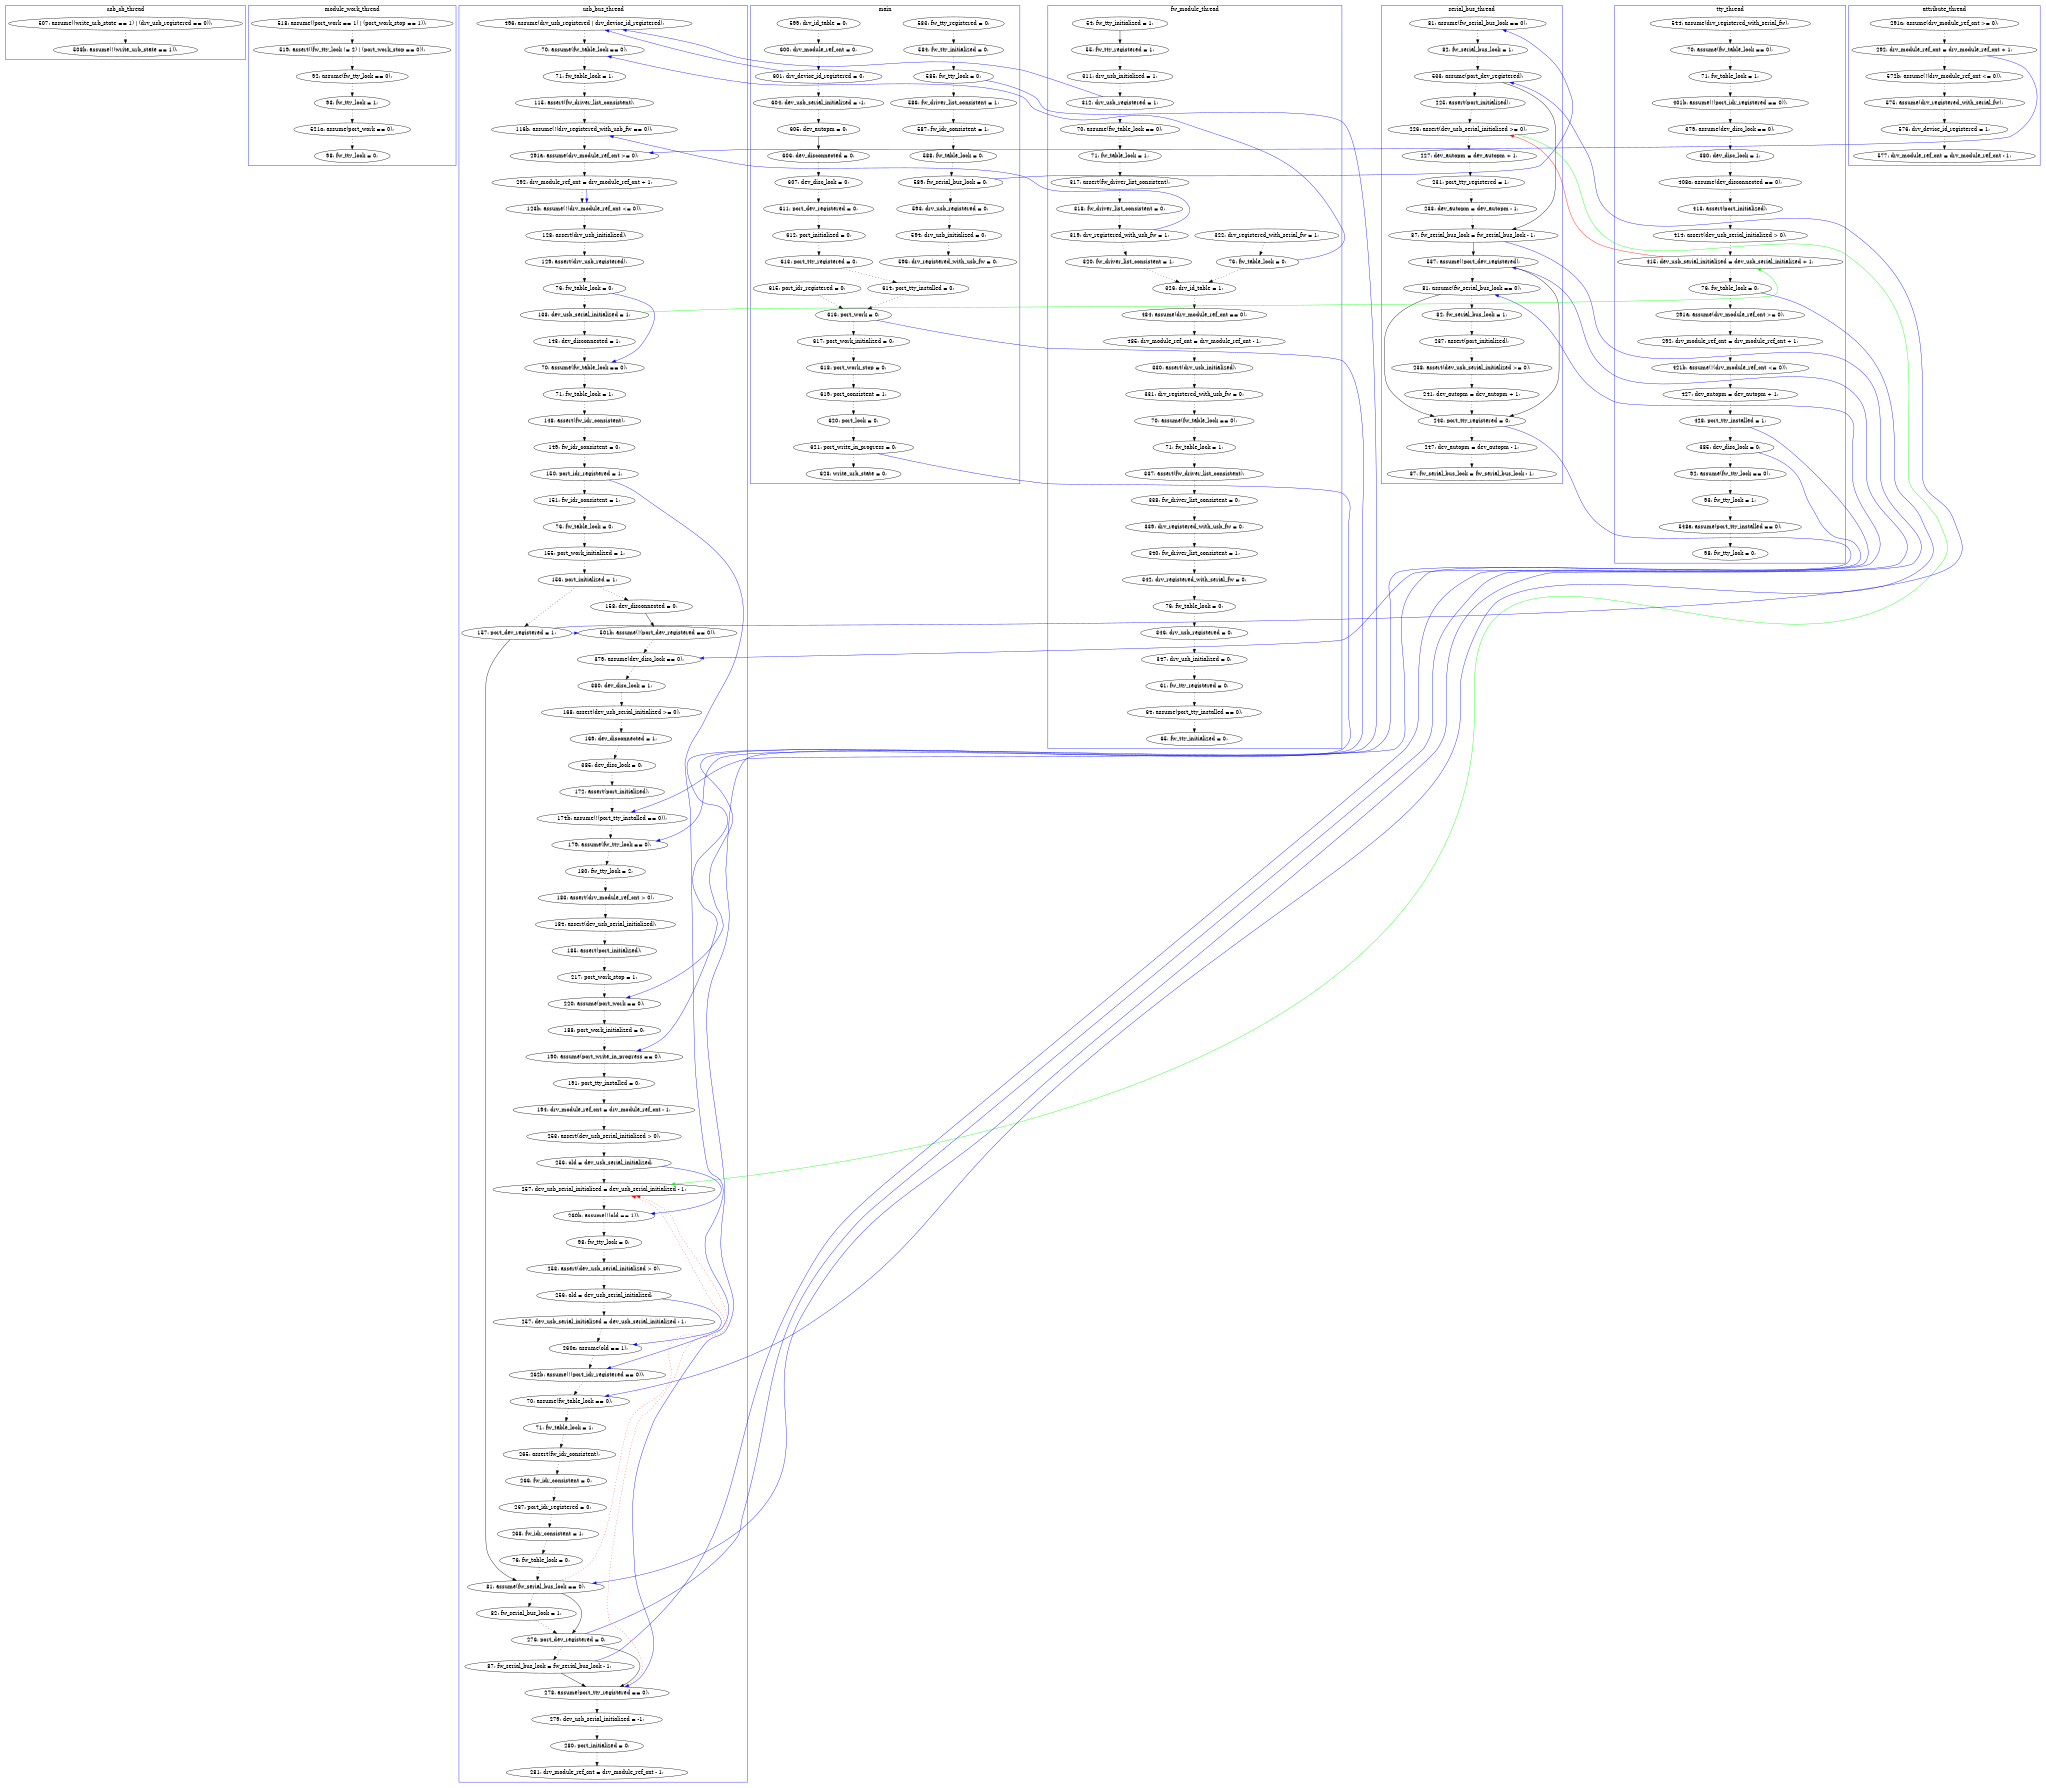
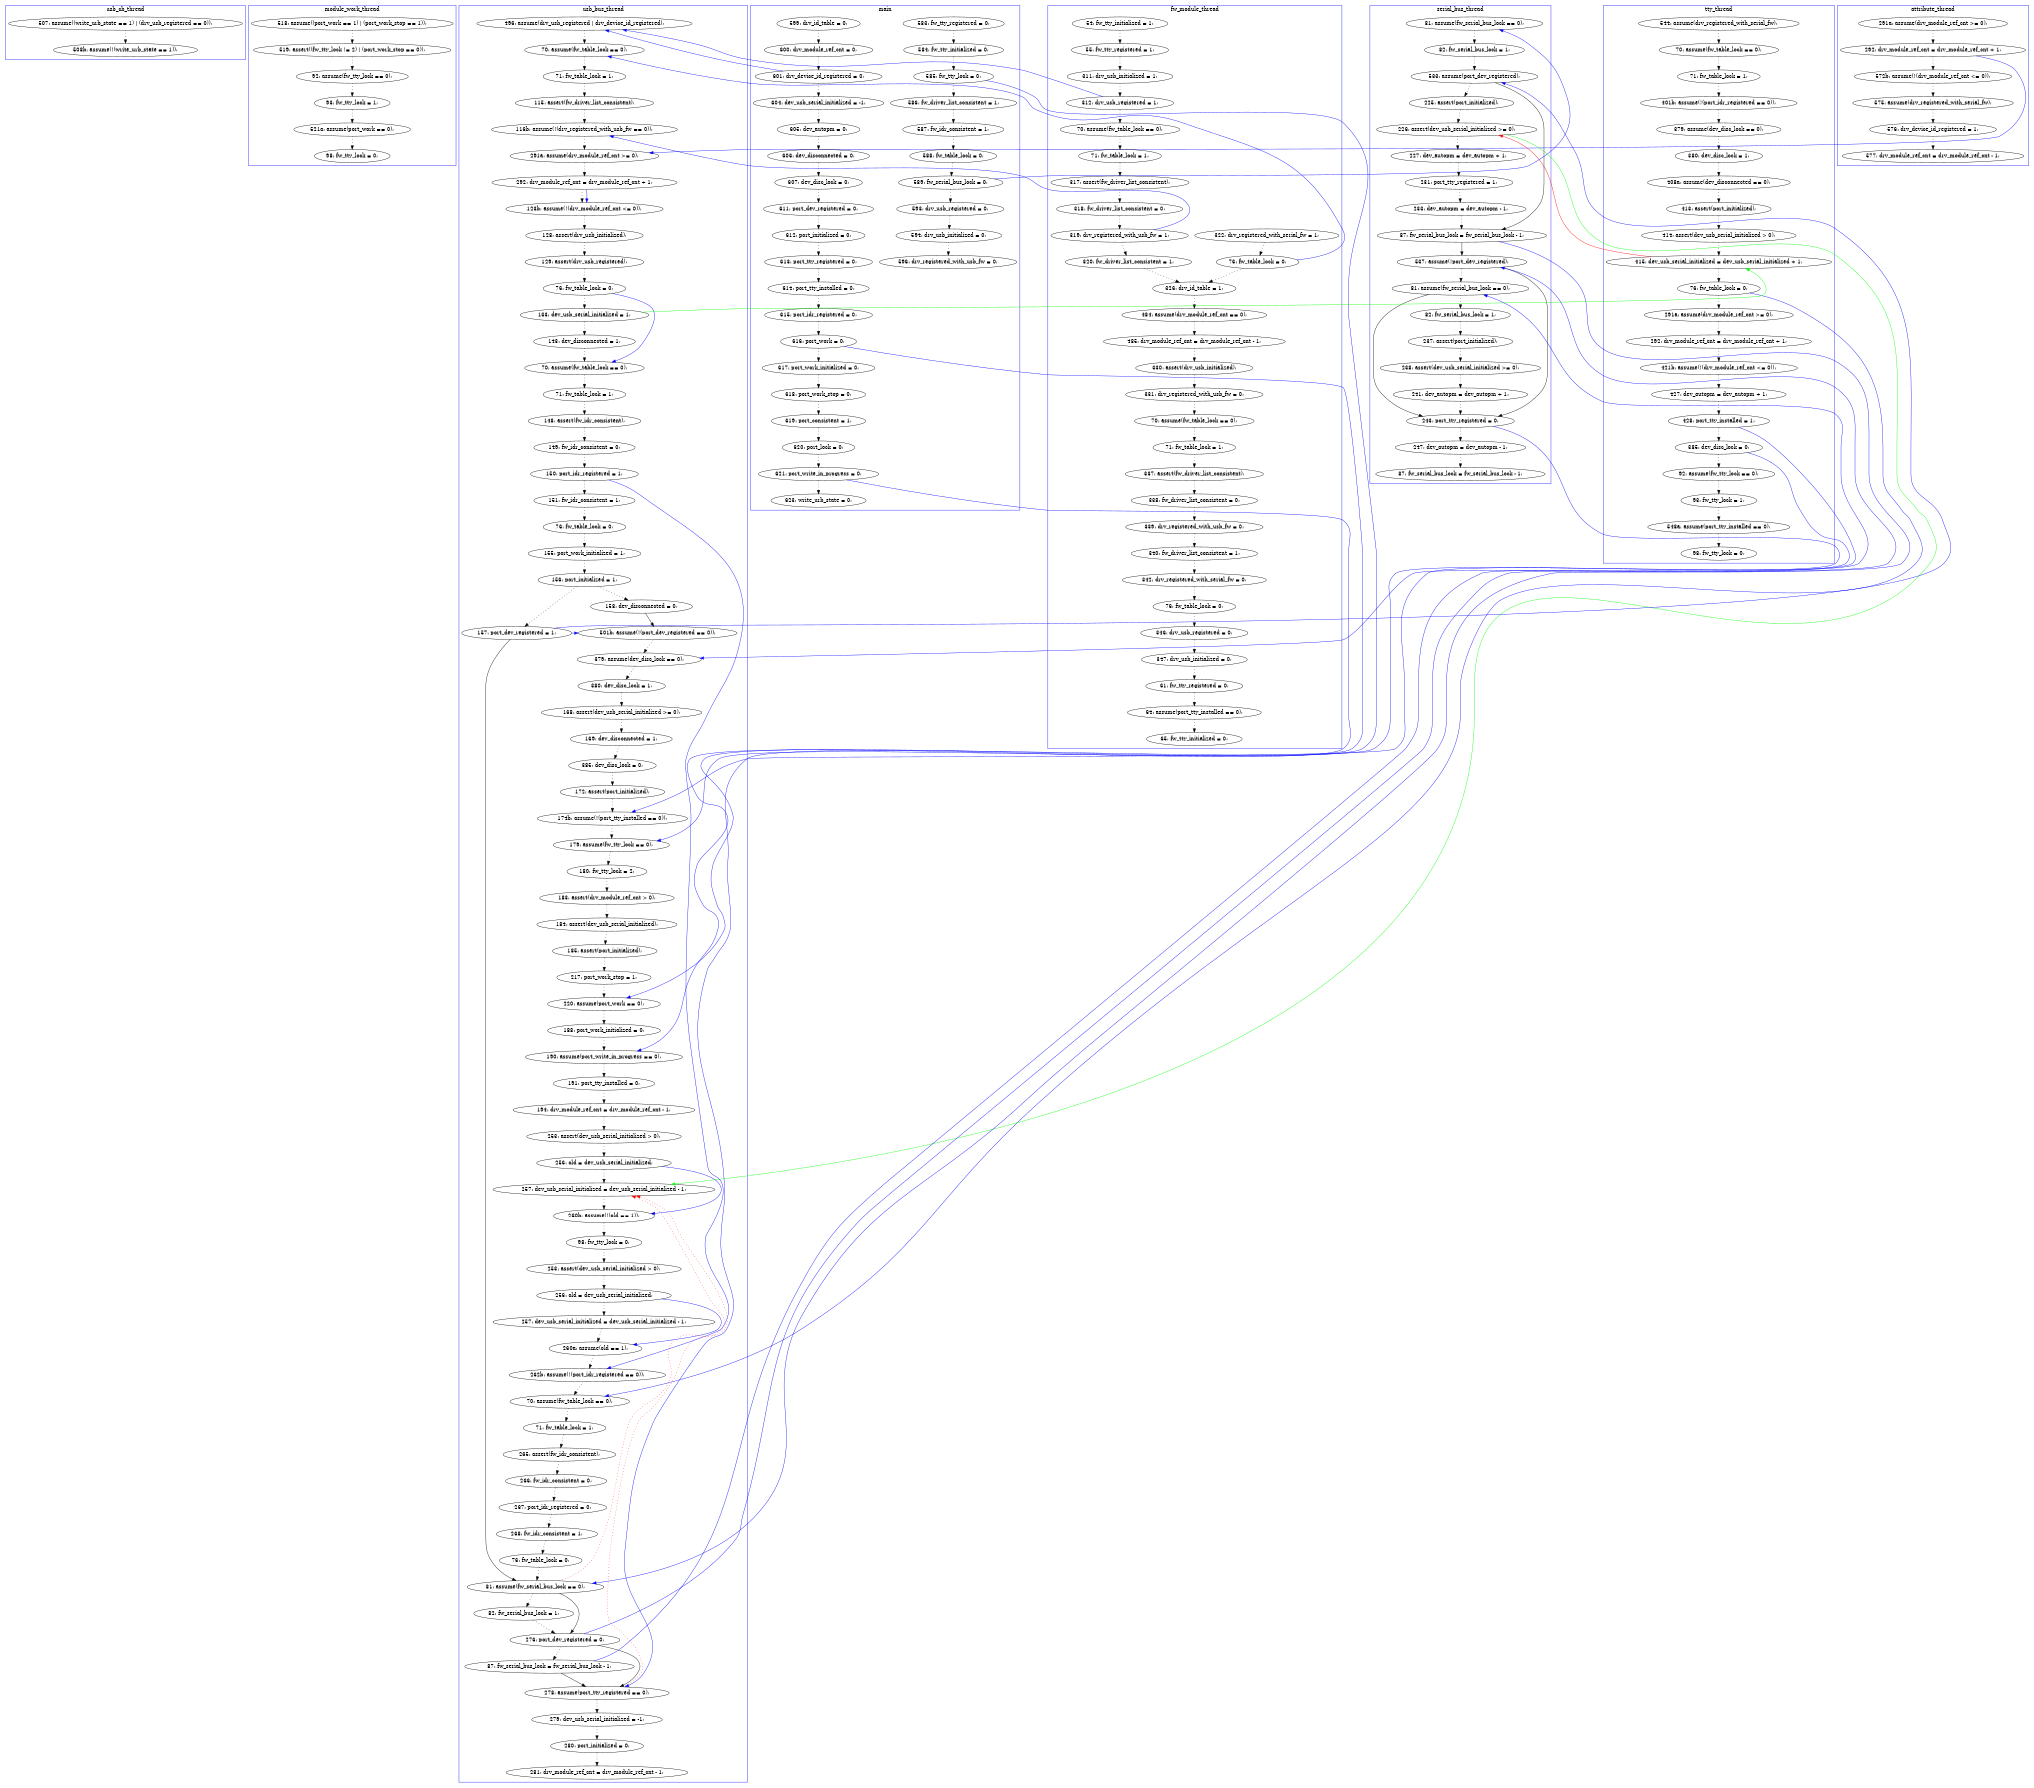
(1120, 35) -> (1120, 35)
(819, 141) -> (819, 141)
(887, 301) -> (819, 300)
